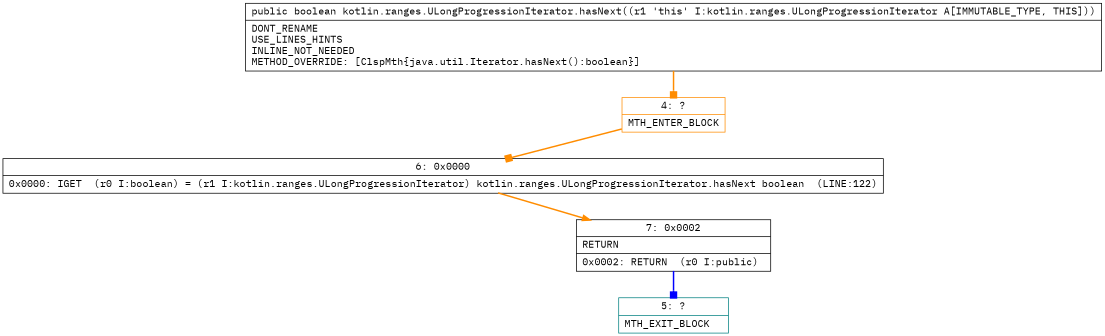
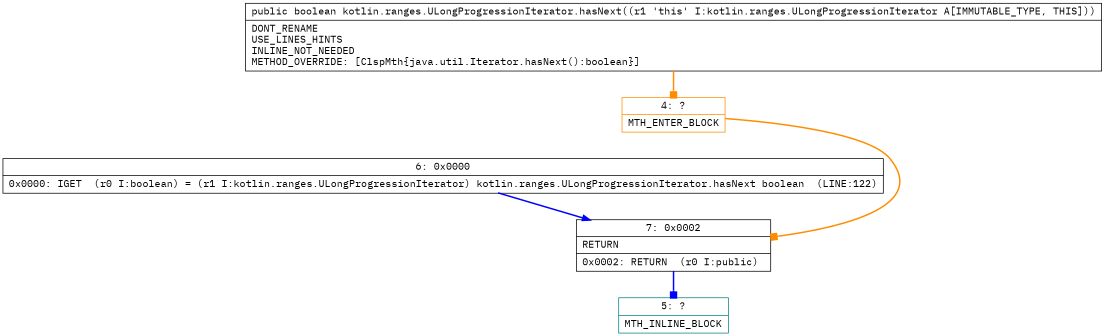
(567, 143) -> (888, 157)
(540, 205) -> (540, 205)
(667, 324) -> (674, 324)
